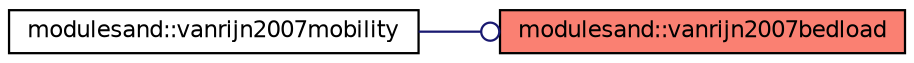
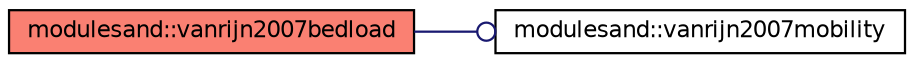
(450, 32) -> (446, 32)
